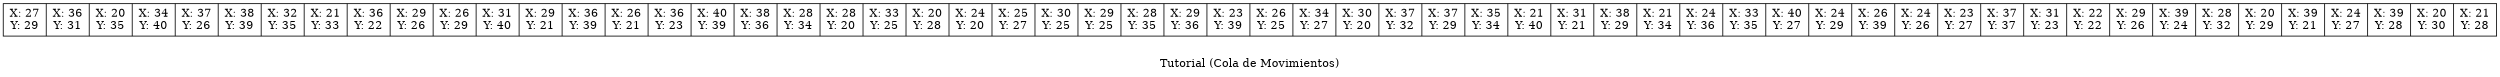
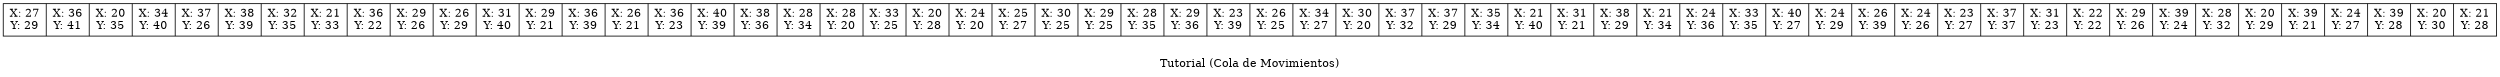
(68, 26) -> (68, 26)
